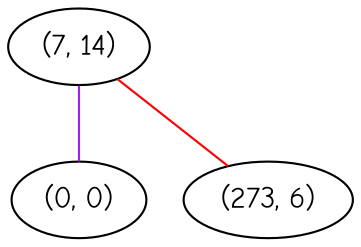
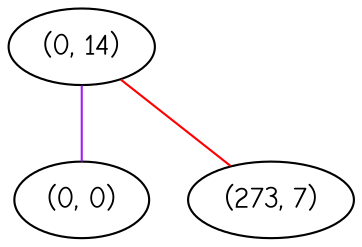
(79, 47) -> (82, 47)
(268, 200) -> (271, 200)
